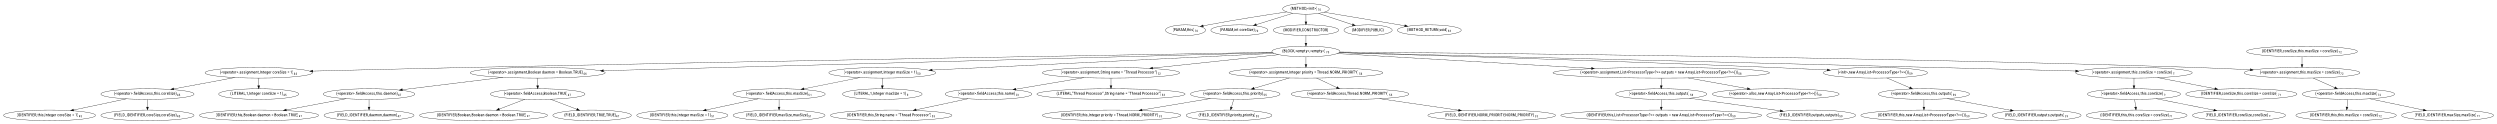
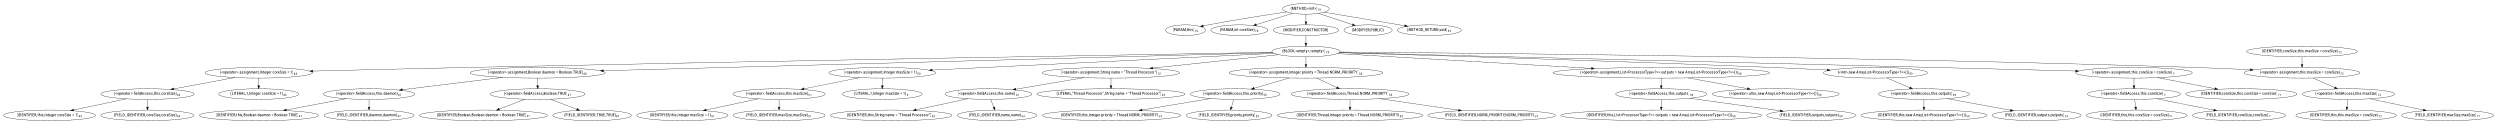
none -> (997, 115)
none -> (1350, 115)
